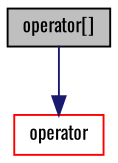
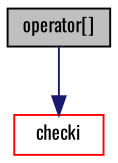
(59, 135) -> (59, 135)
